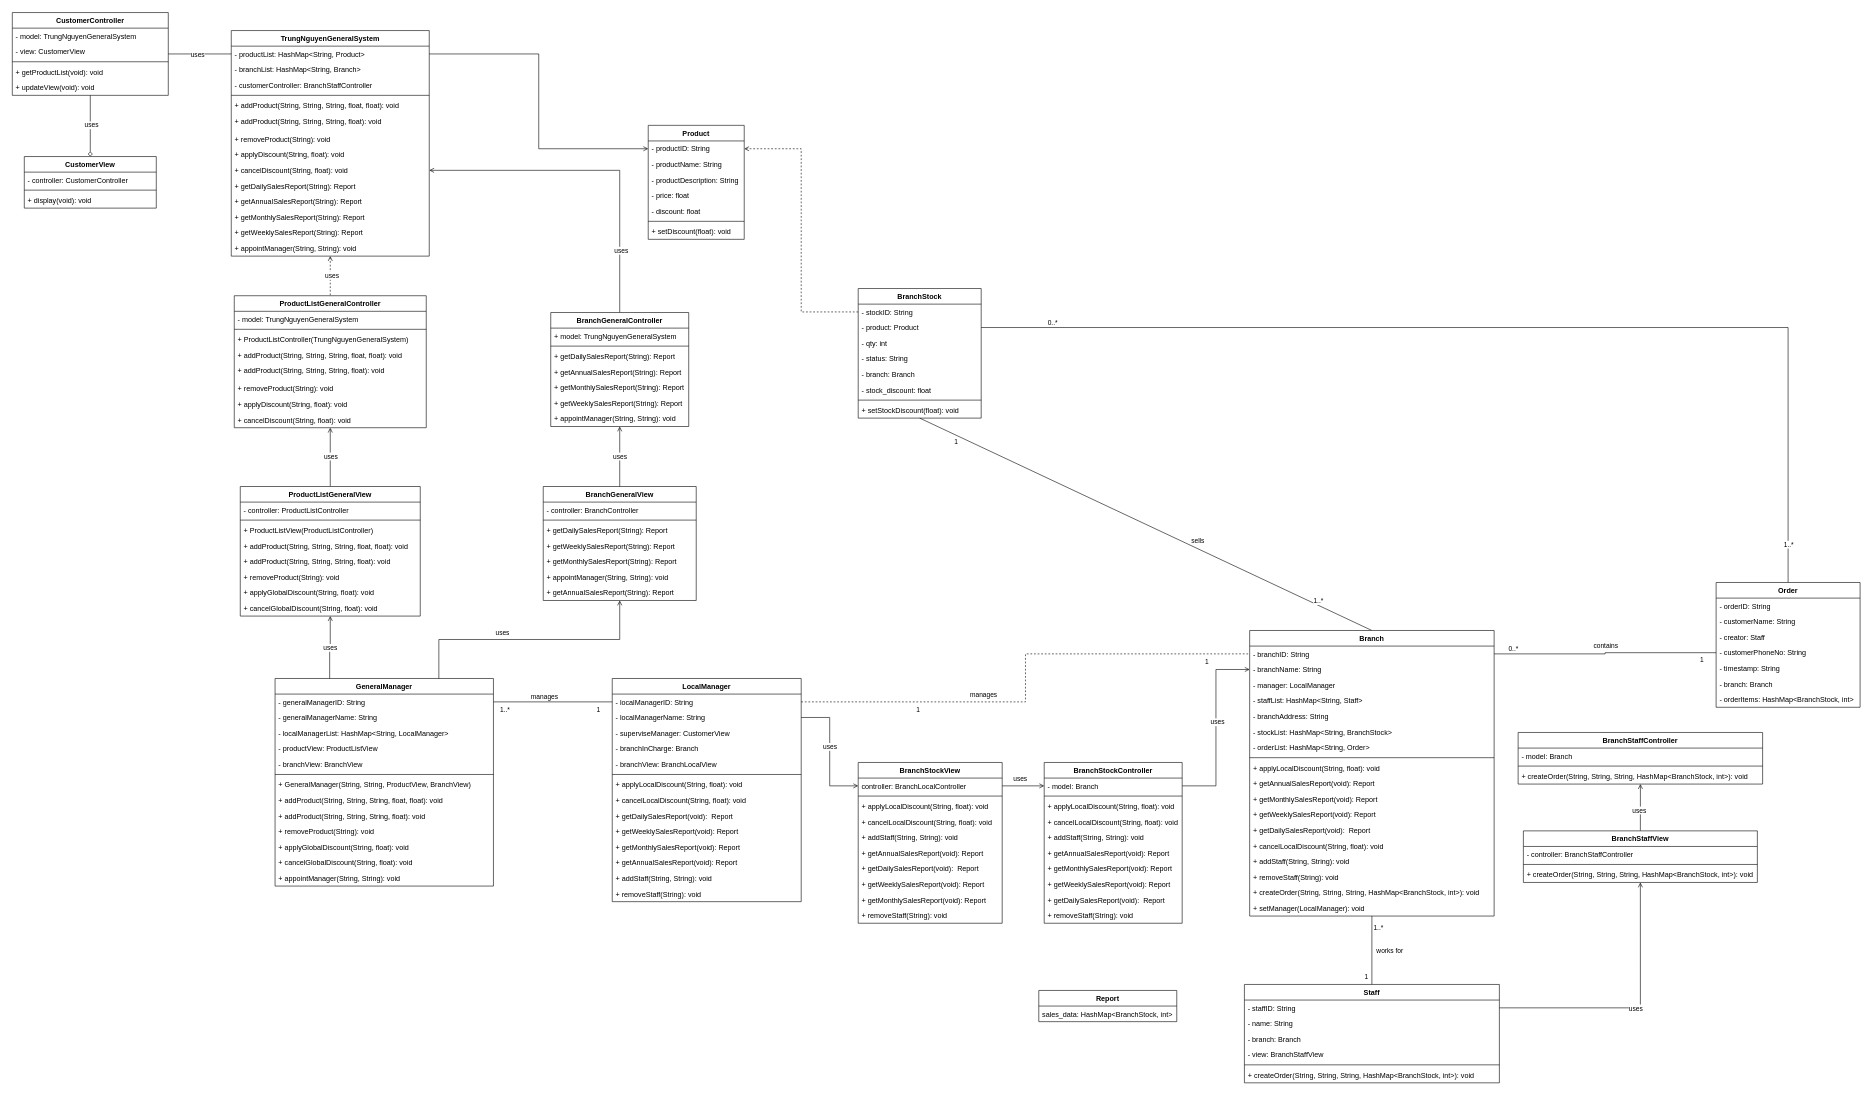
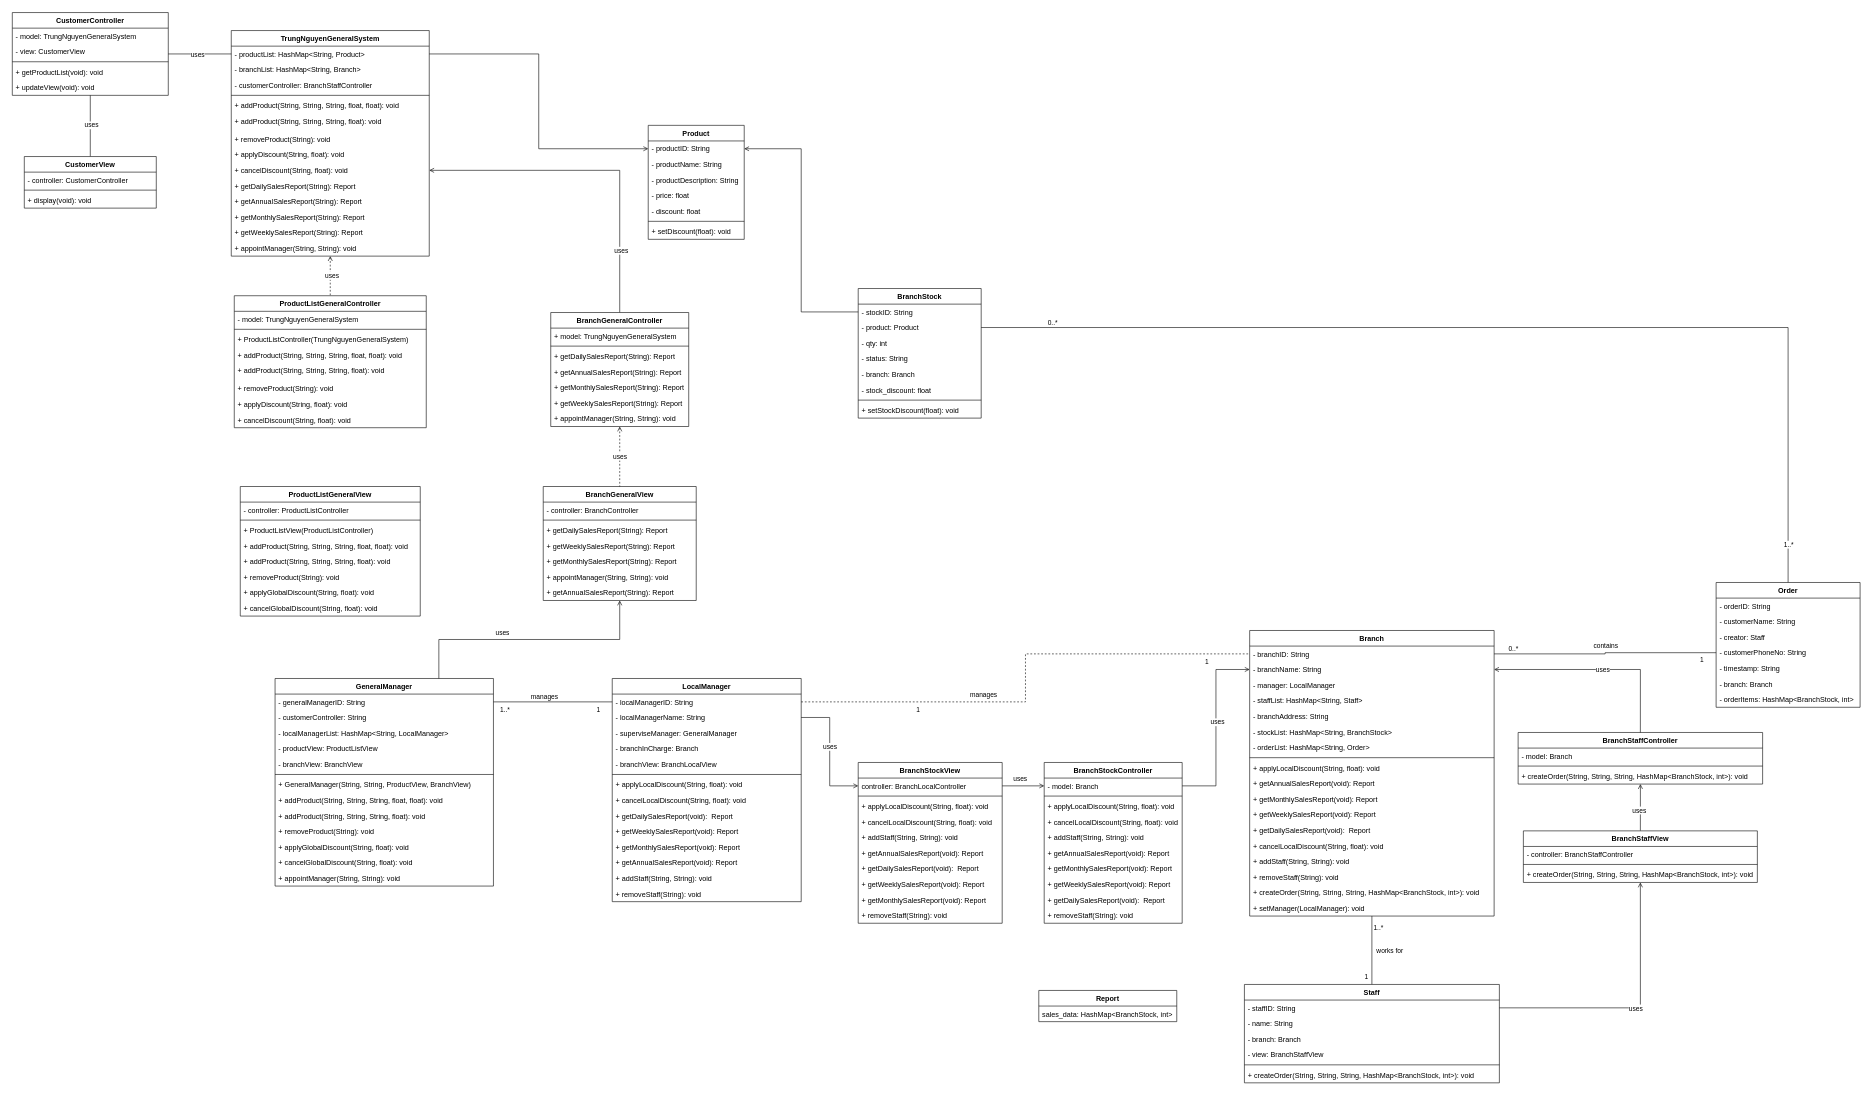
(90, 151) -> (90, 153)
(801, 231) -> (801, 231)
(620, 454) -> (620, 454)
(330, 457) -> none
(1146, 524) -> none
(330, 647) -> none
none -> (1600, 669)
(330, 718) -> (329, 718)
(675, 733) -> (679, 733)
